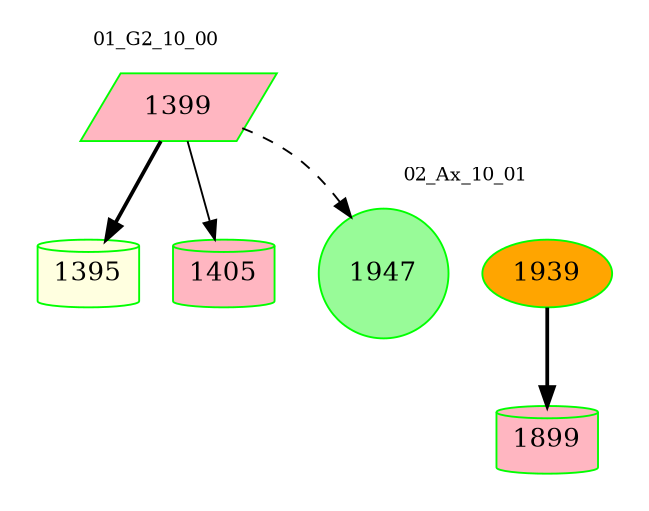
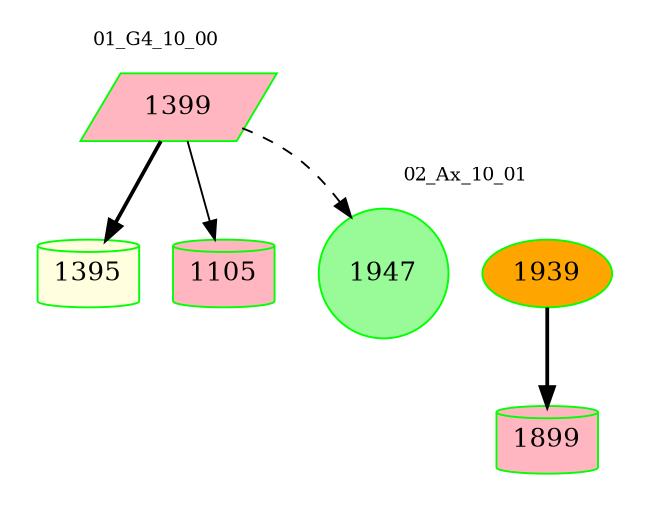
(156, 40) -> (156, 40)
(224, 274) -> (224, 274)
